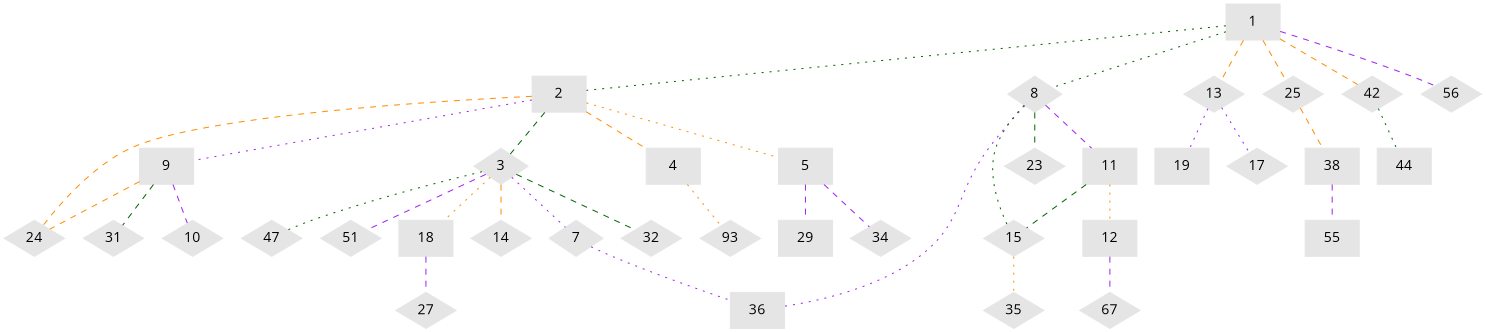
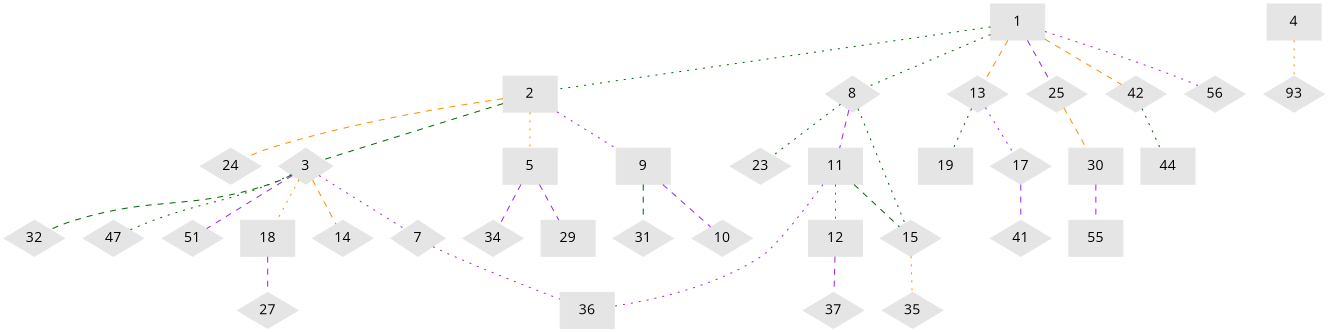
(1358, 57) -> (1122, 57)
(1274, 60) -> (1038, 60)
(1199, 128) -> (963, 128)
(616, 130) -> none
(1035, 130) -> (807, 130)
(1332, 166) -> (1096, 166)
(1110, 202) -> (835, 202)
(95, 205) -> none
none -> (1021, 238)
(935, 243) -> (734, 271)
(1110, 310) -> (833, 310)
